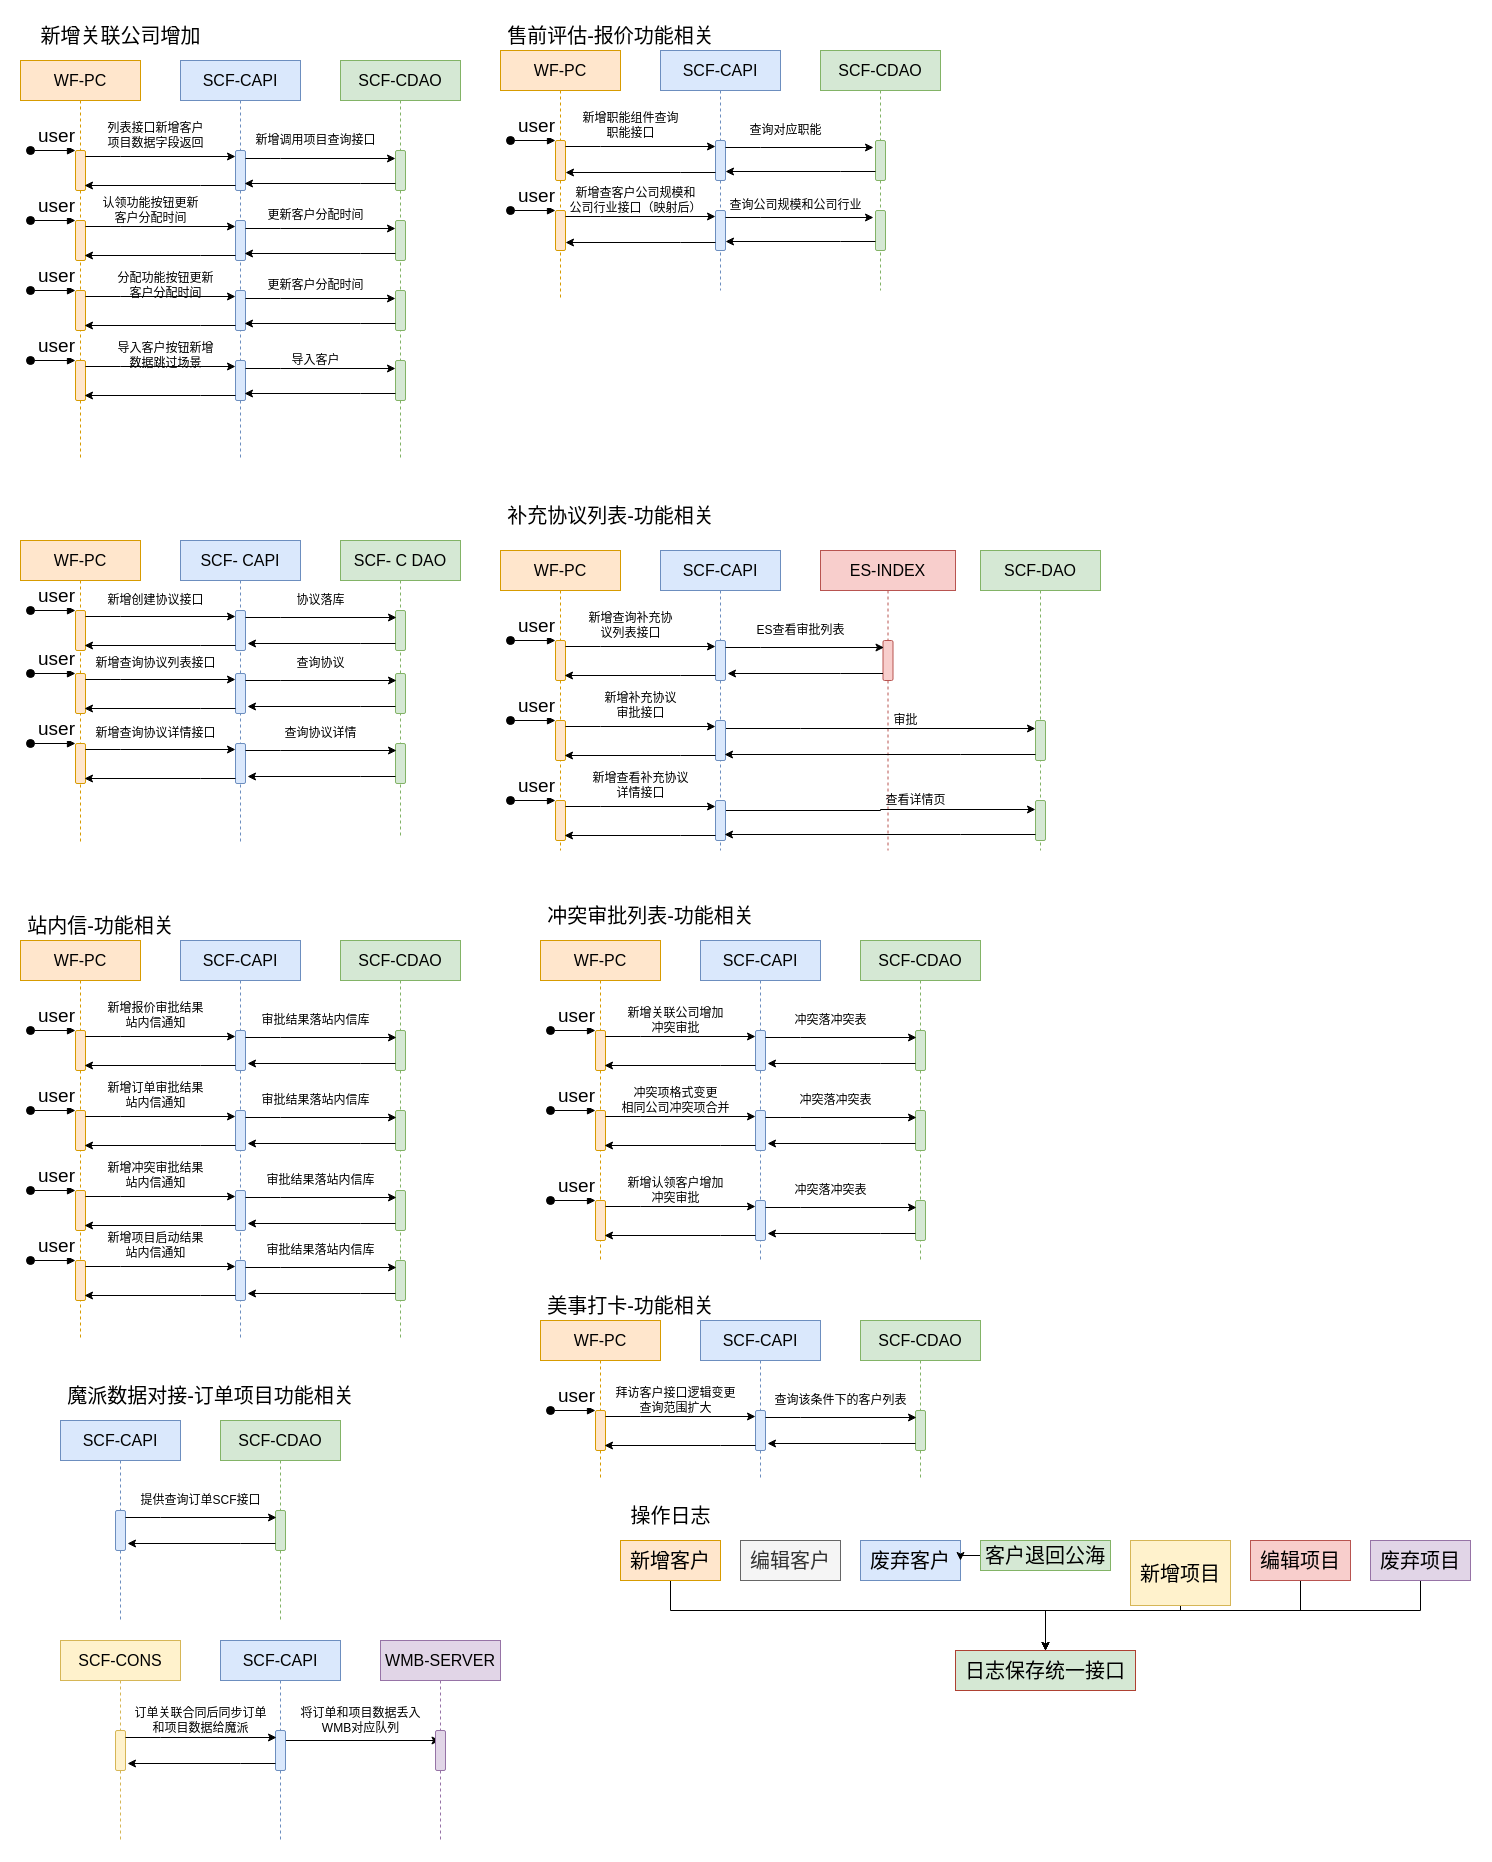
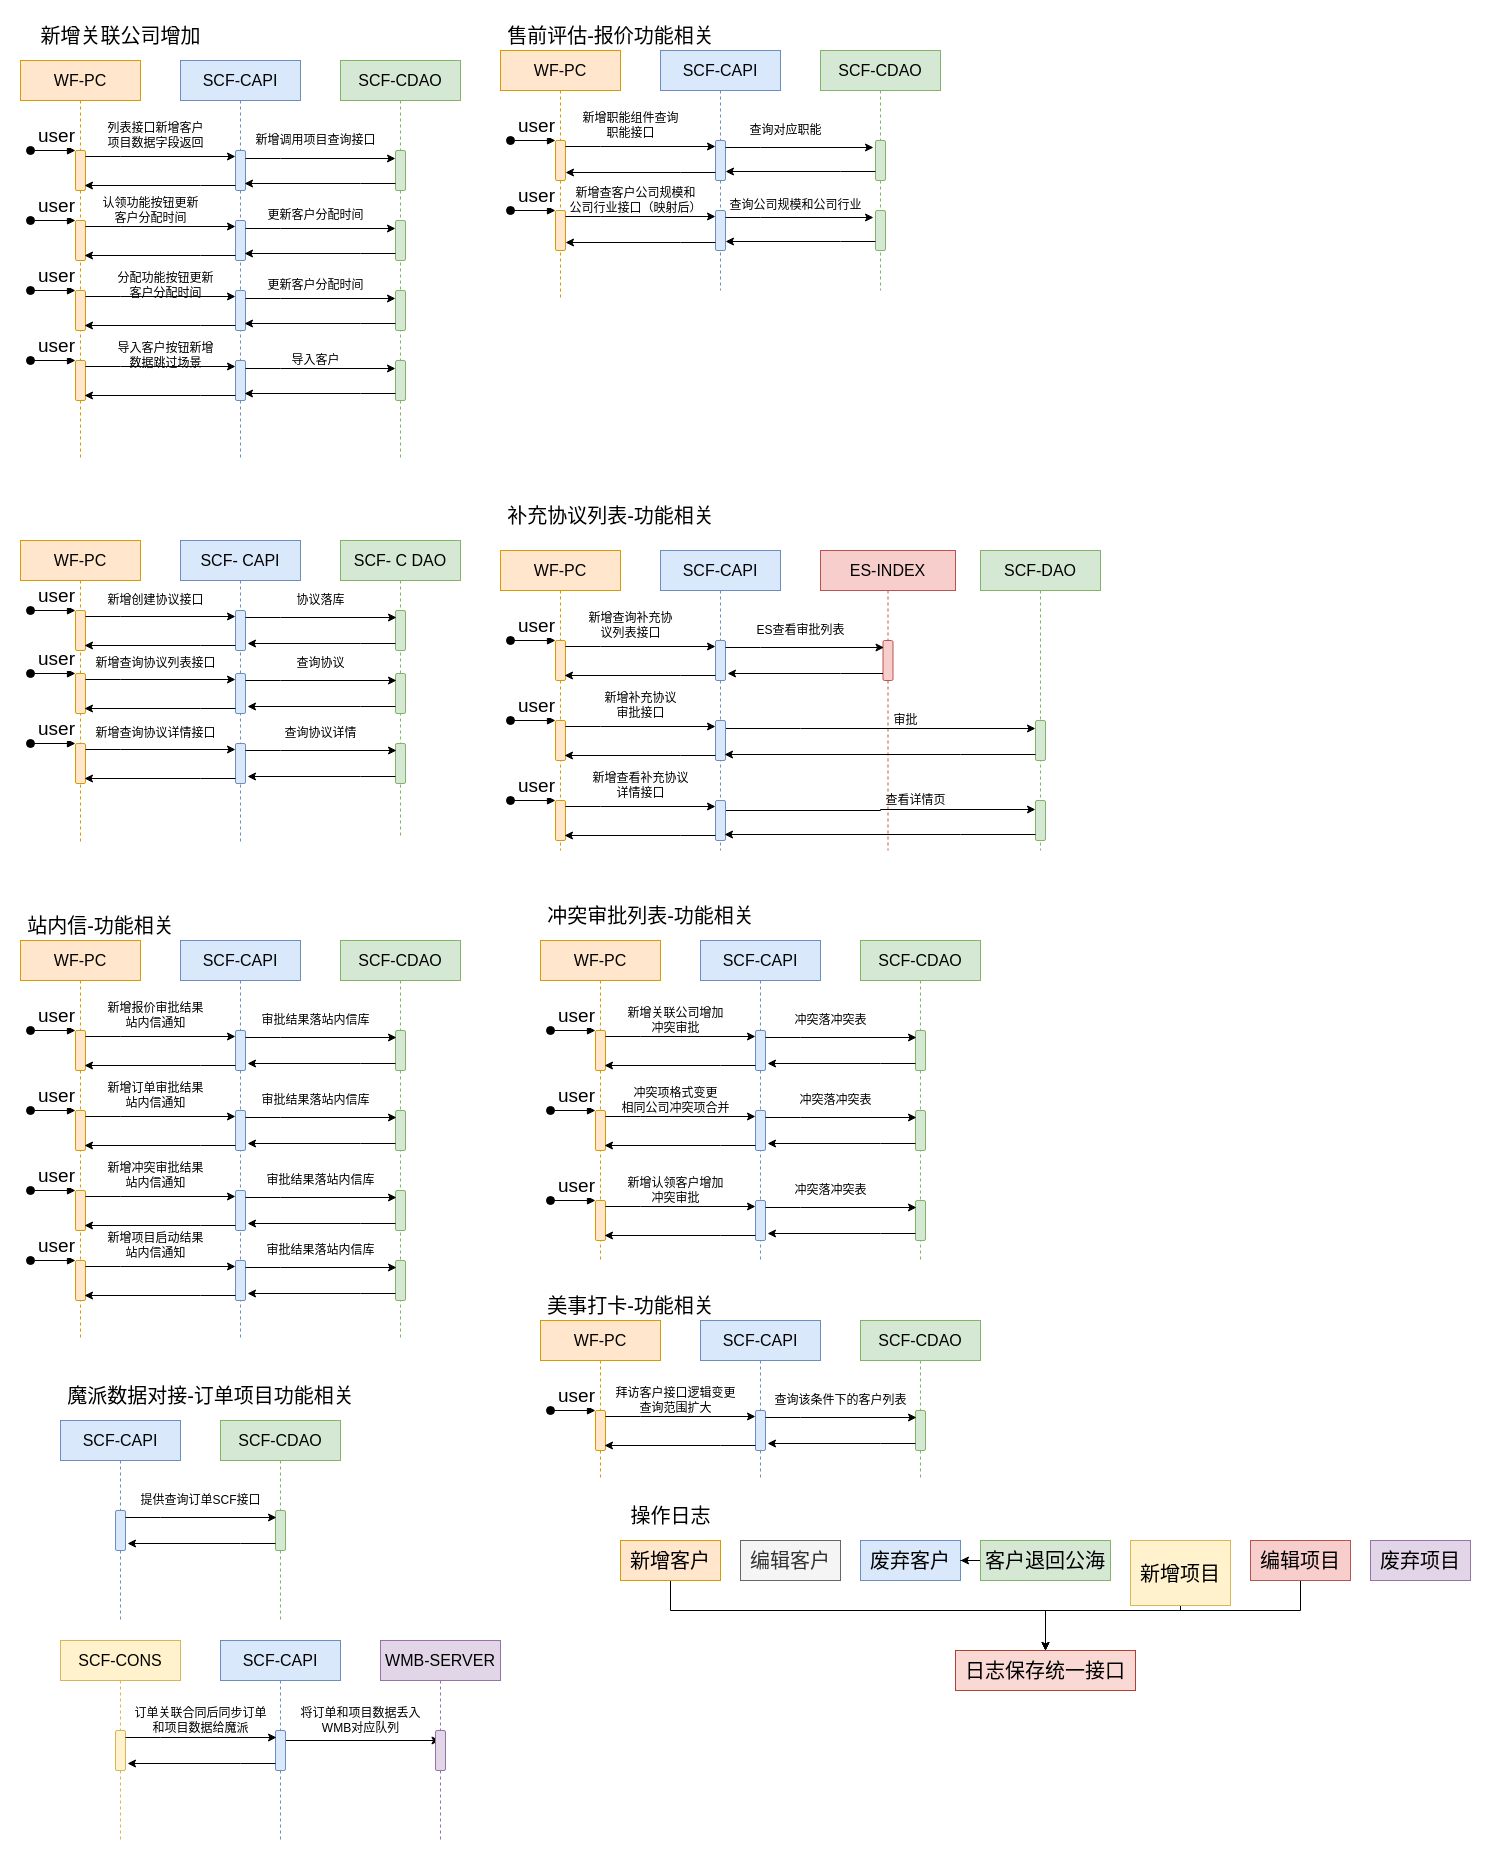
(1046, 1556) -> (1046, 1561)
(1377, 1611) -> none
(1046, 1671) -> (1046, 1671)
